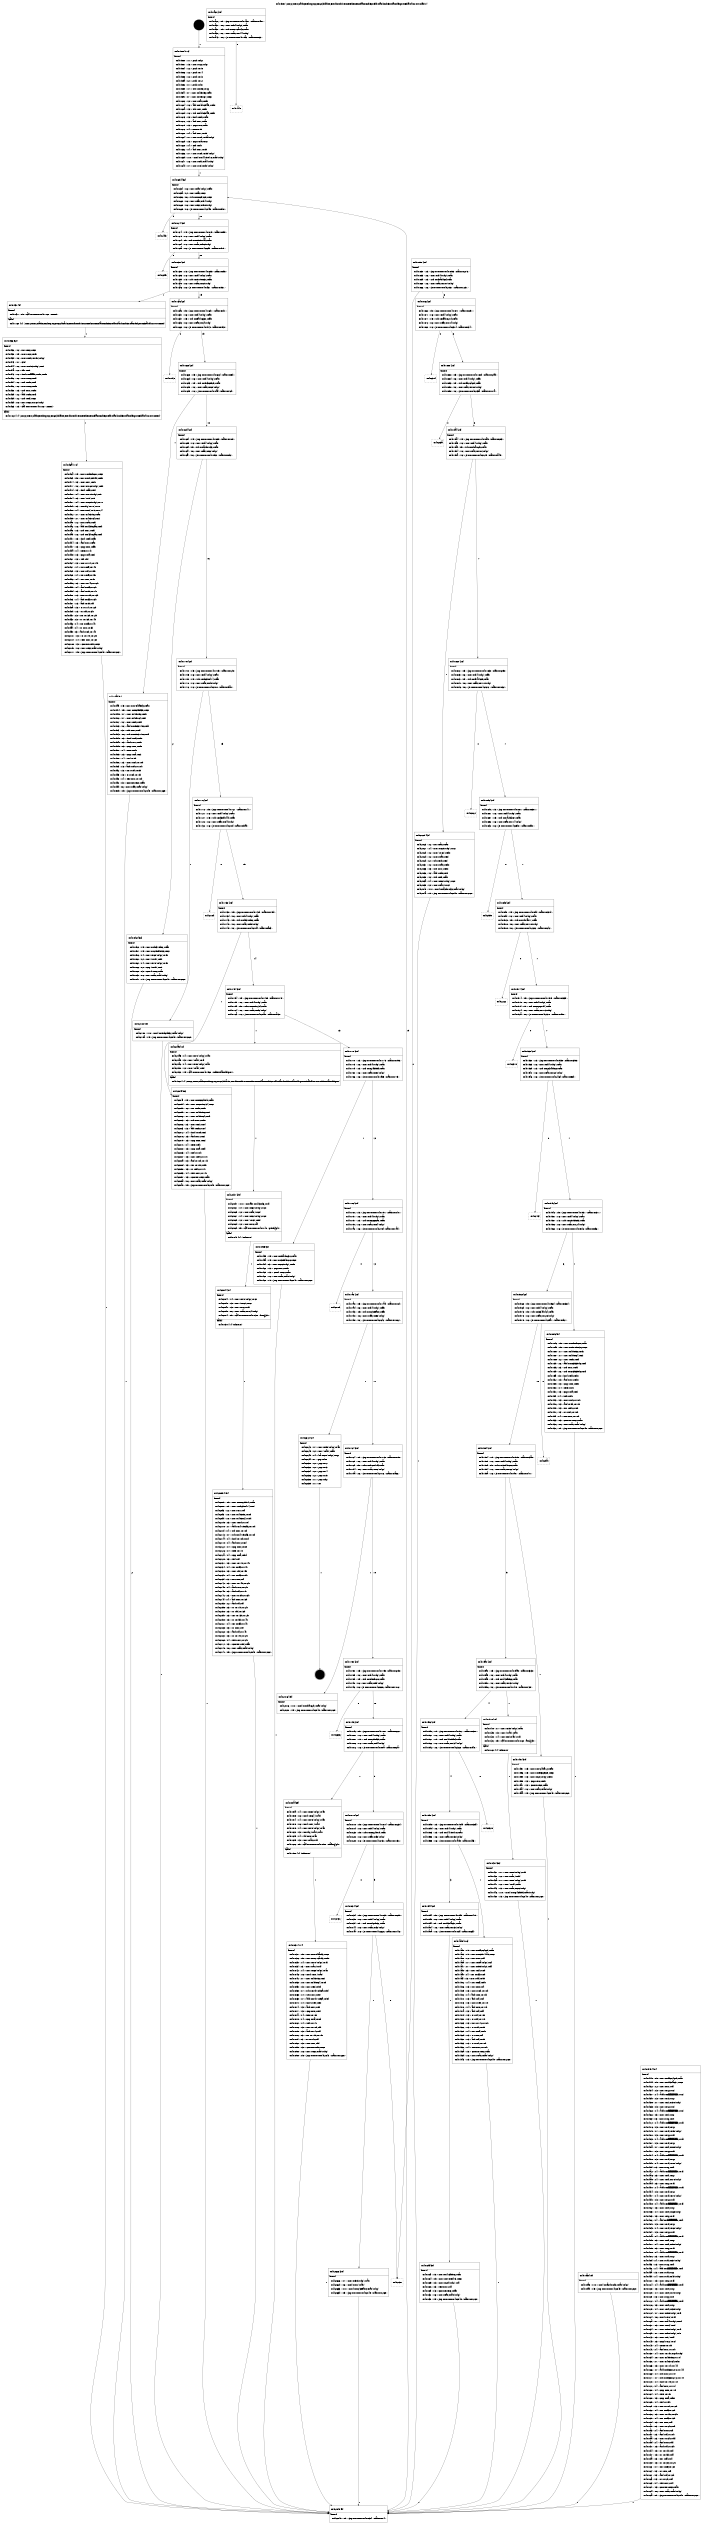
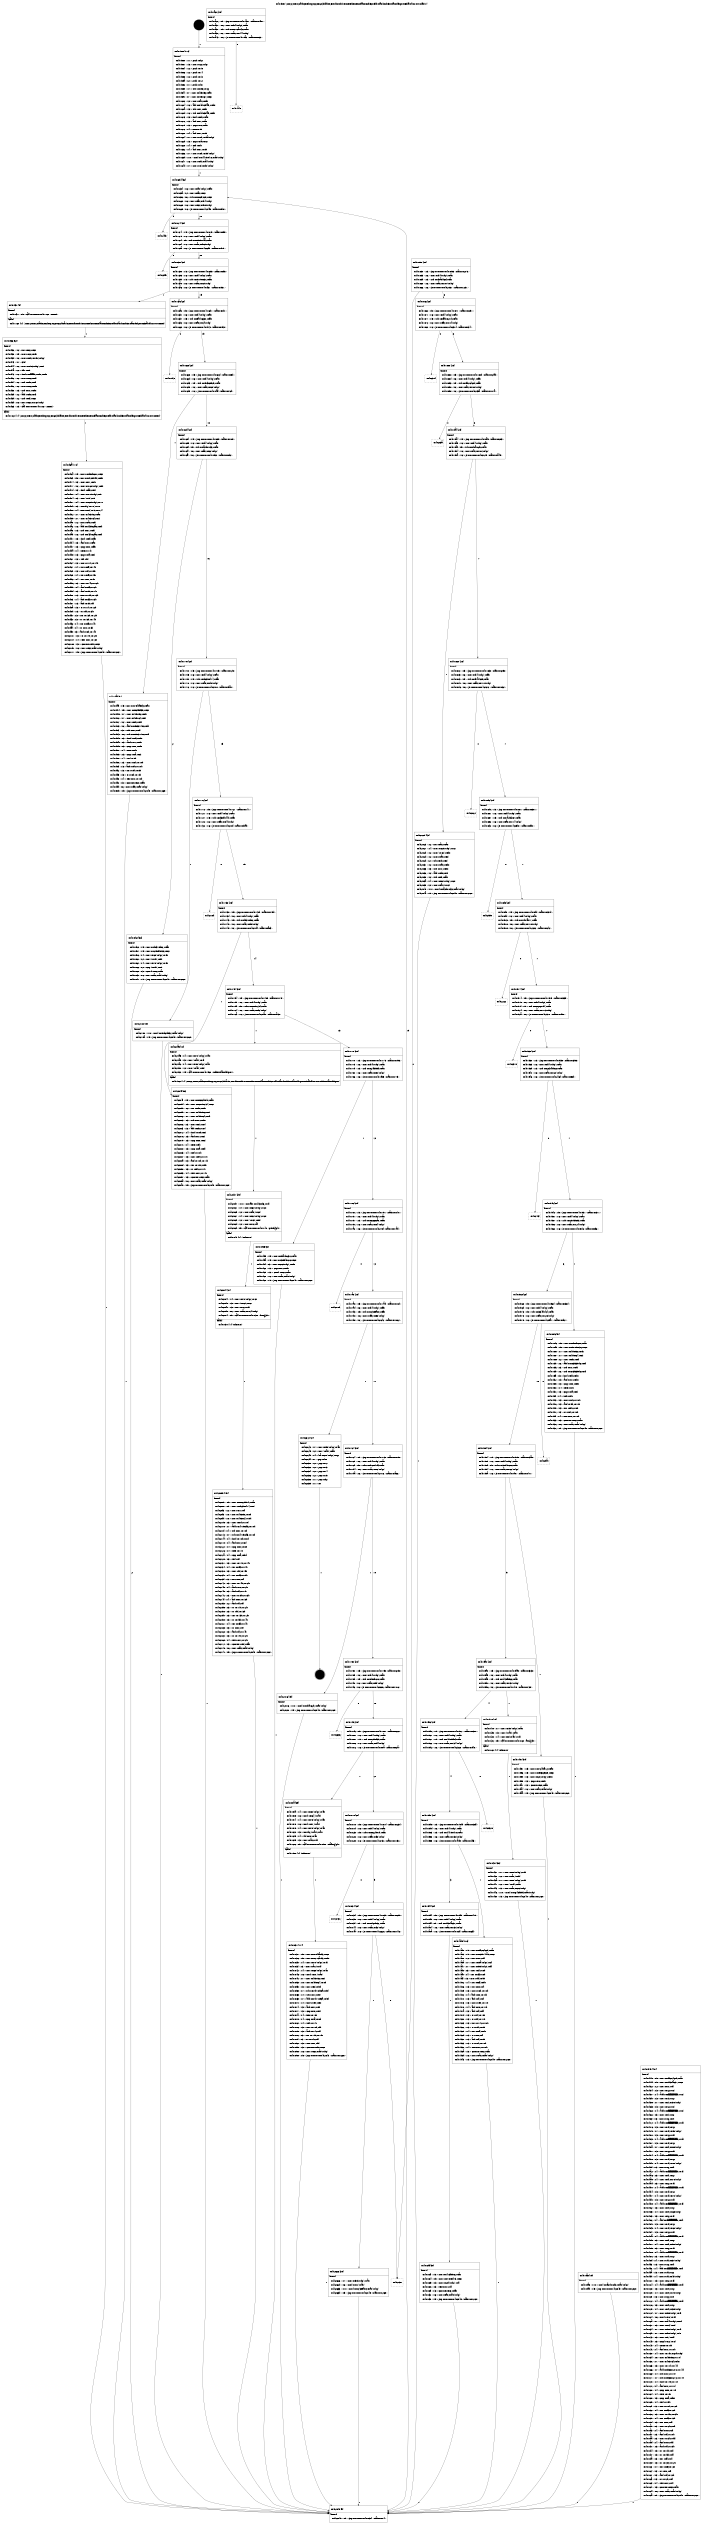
(374, 1777) -> (374, 1777)
none -> (280, 2123)
